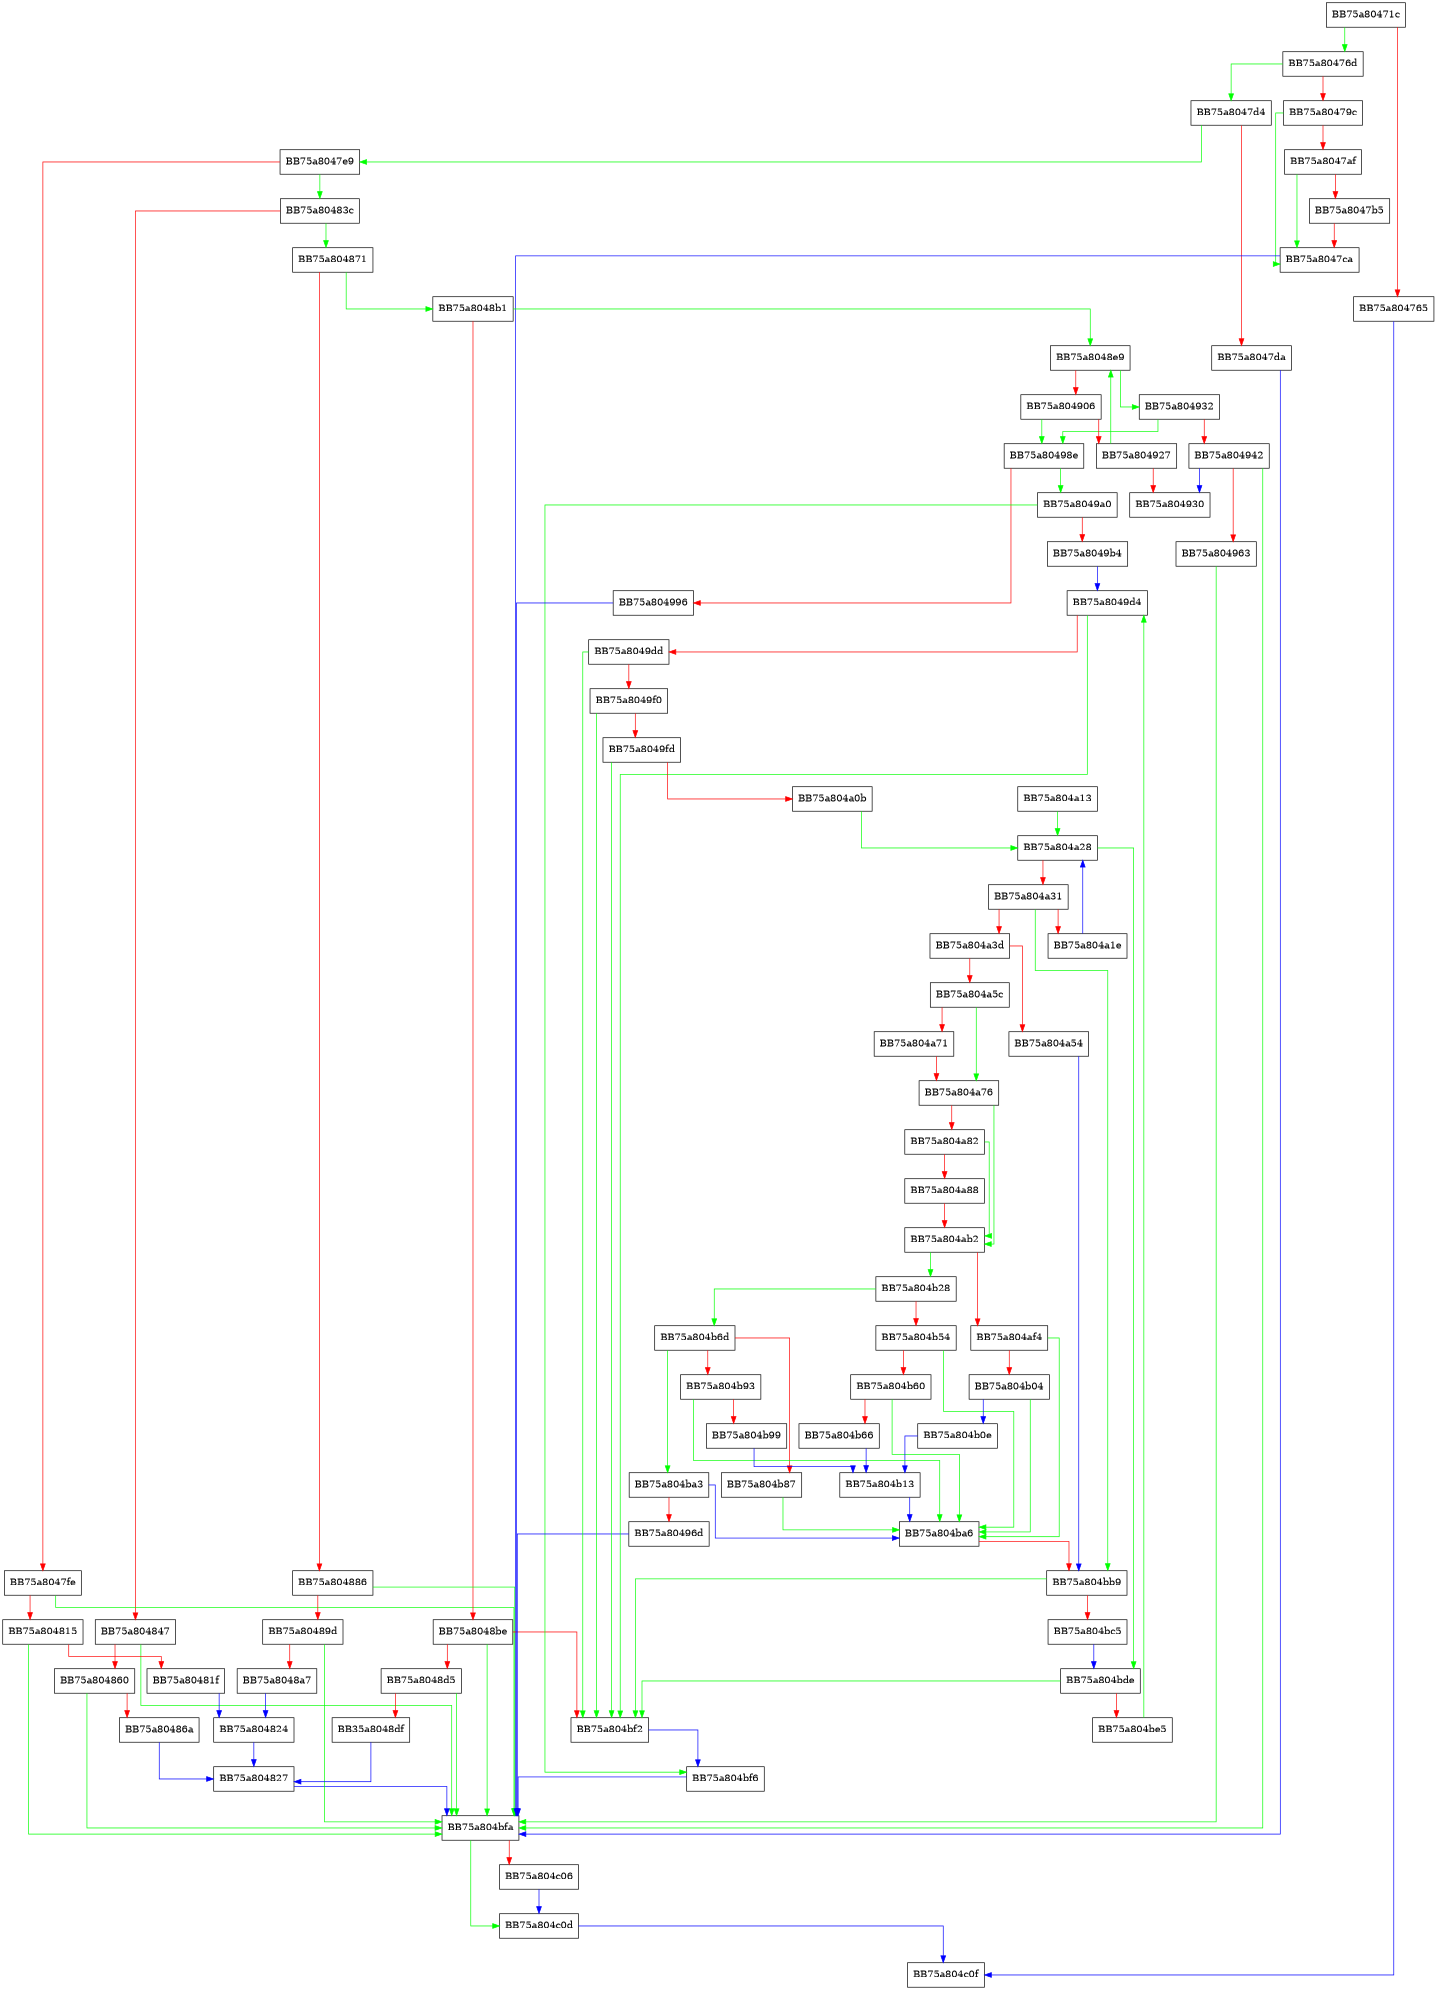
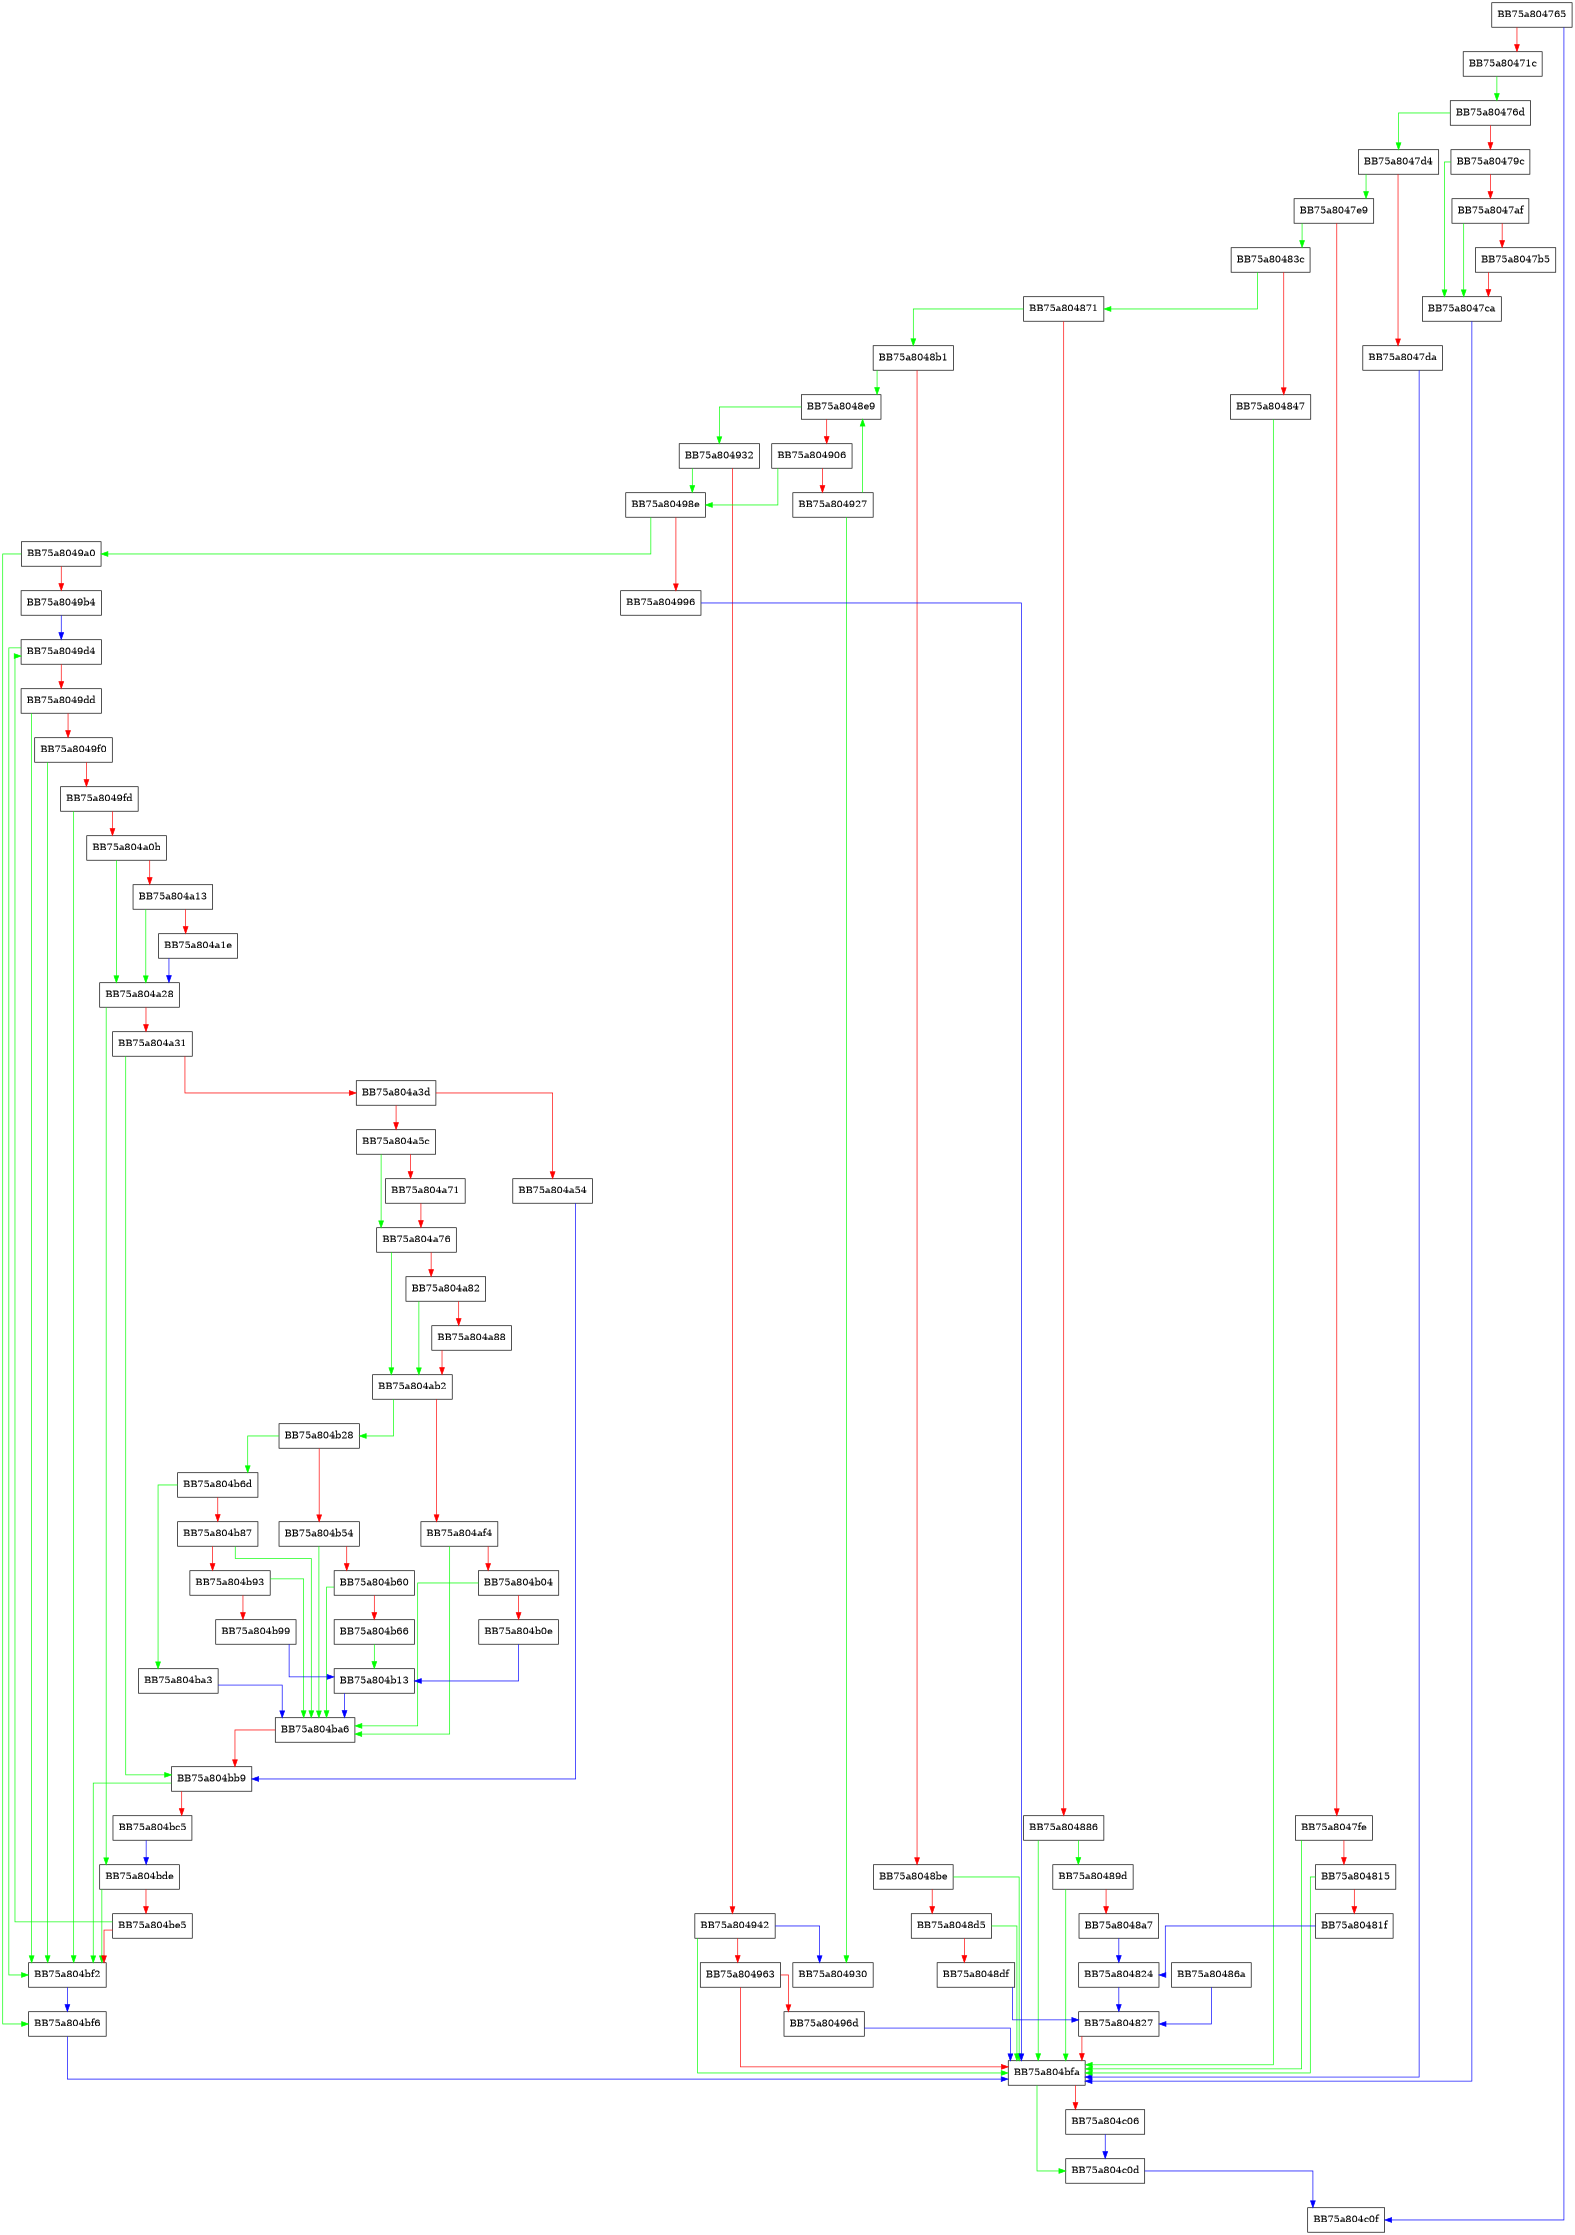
(1398, 159) -> (1517, 36)
(1153, 477) -> (846, 1236)
none -> (150, 869)
(1058, 918) -> (186, 918)
(708, 1359) -> (213, 1555)
(983, 1407) -> (519, 1604)
(866, 1456) -> (374, 1653)
(669, 1506) -> (788, 1986)
(1216, 1539) -> (831, 2067)
(318, 1603) -> (1078, 1849)
(577, 1639) -> (104, 1939)
(95, 1681) -> none
(371, 1730) -> (976, 1975)
(382, 1786) -> (1082, 2045)
